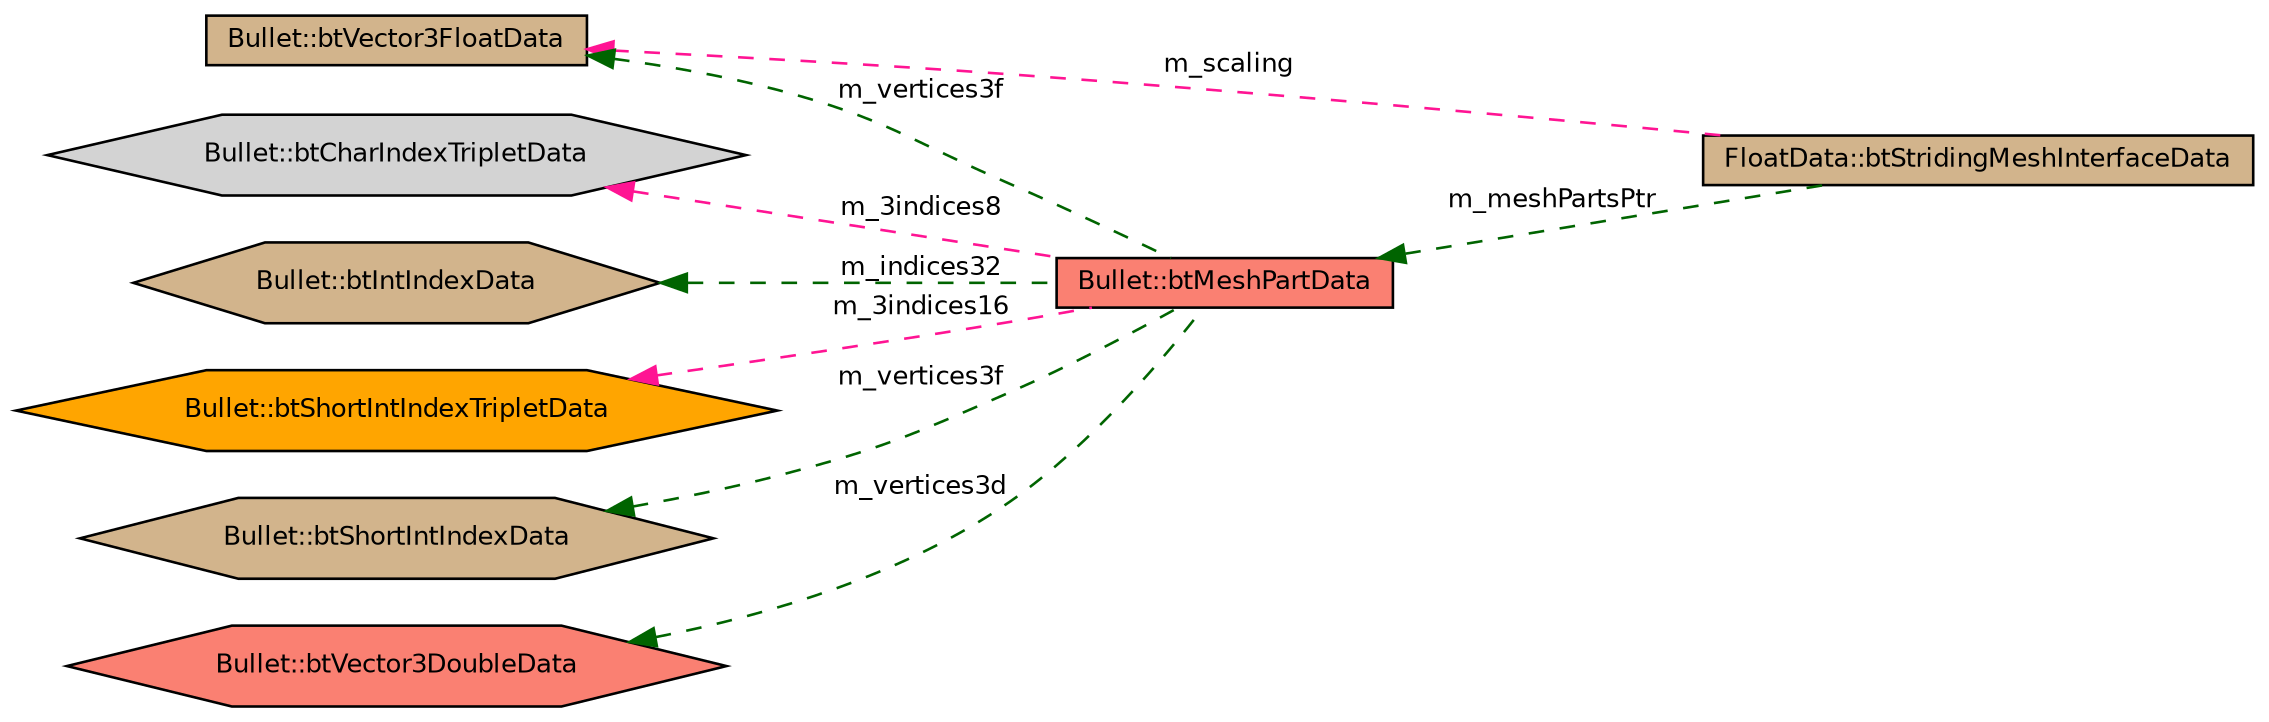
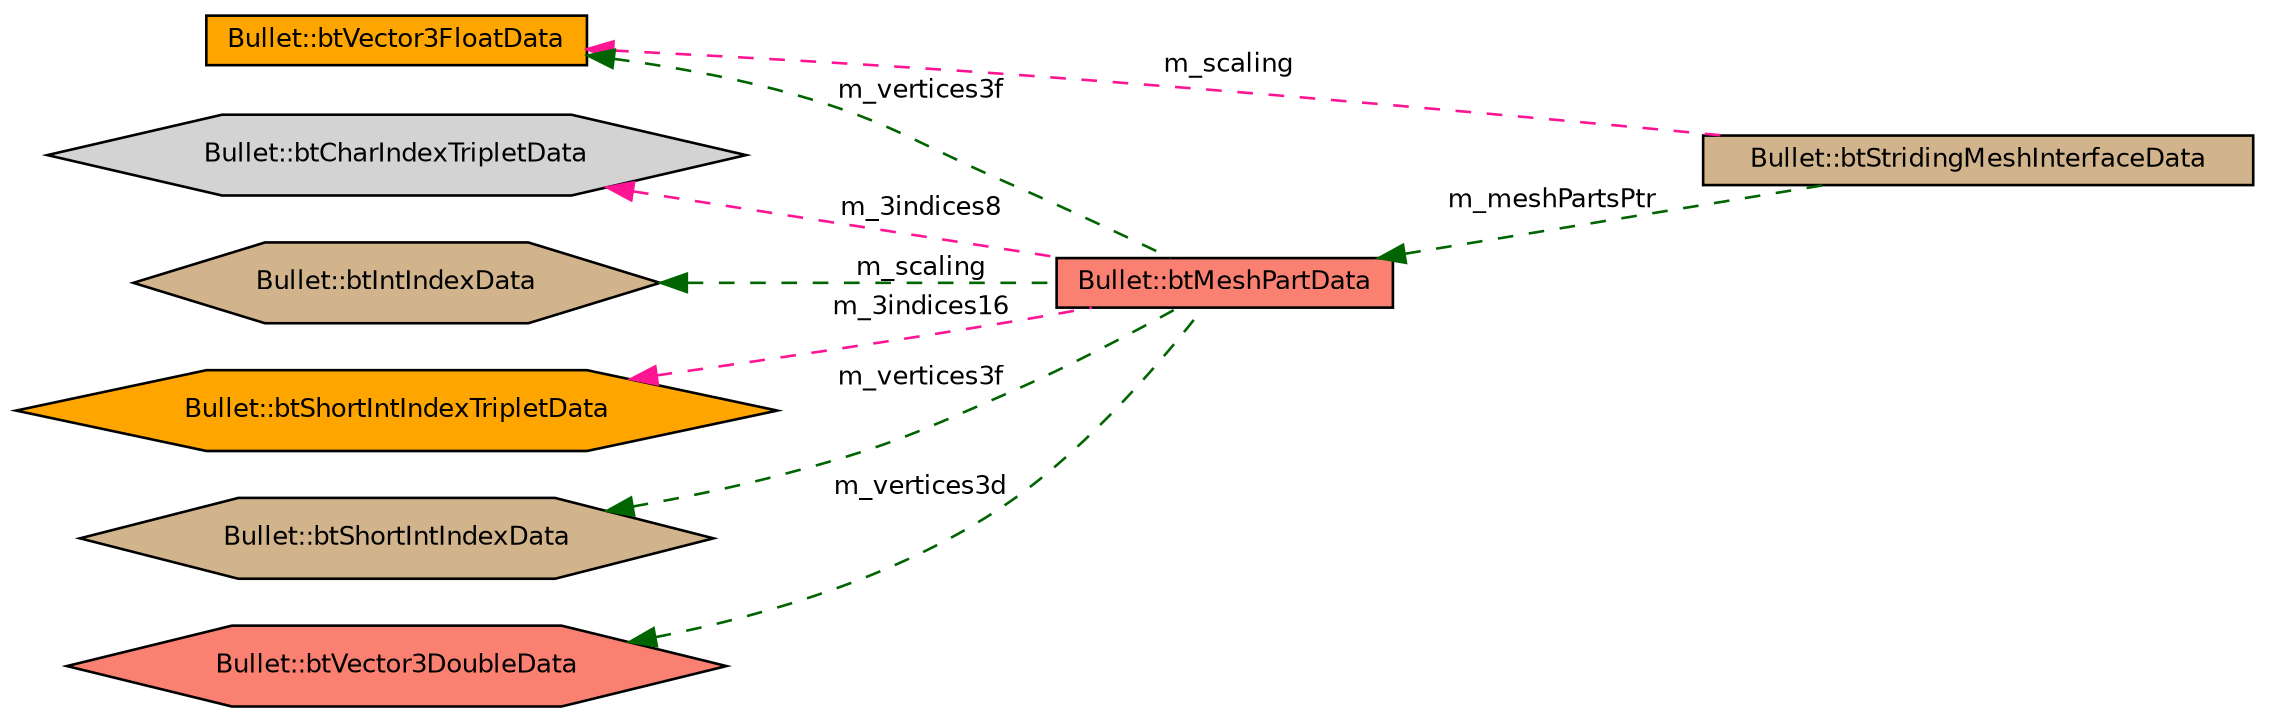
(397, 40) -> (397, 40)
(1978, 160) -> (1978, 160)
(917, 269) -> (917, 269)
